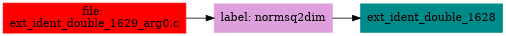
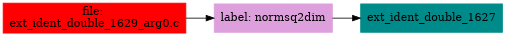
(432, 18) -> (432, 18)
